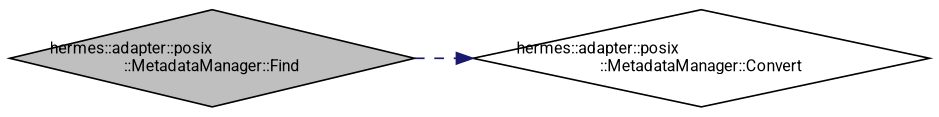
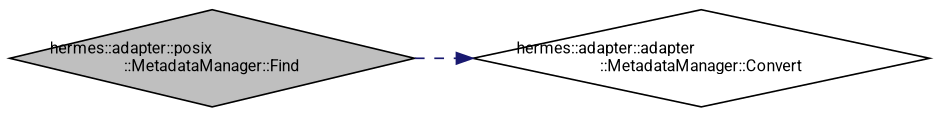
(701, 58) -> (701, 58)
